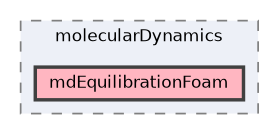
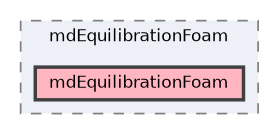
(139, 37) -> (139, 37)
